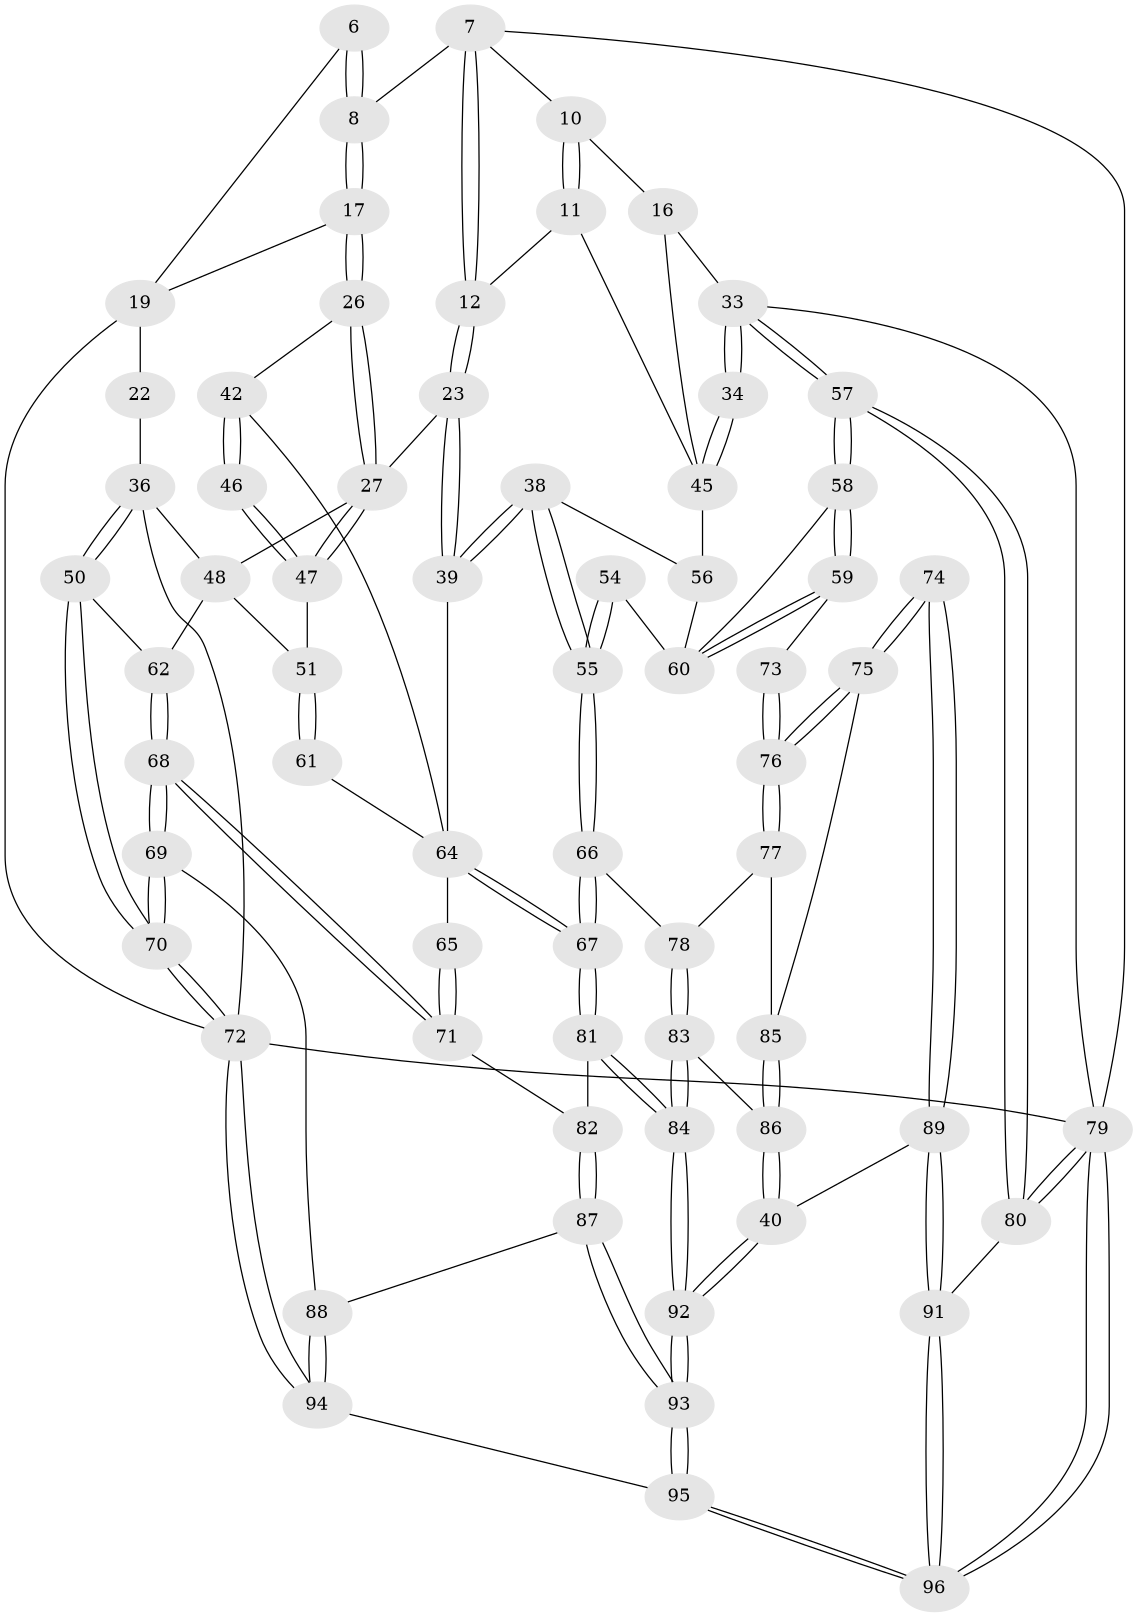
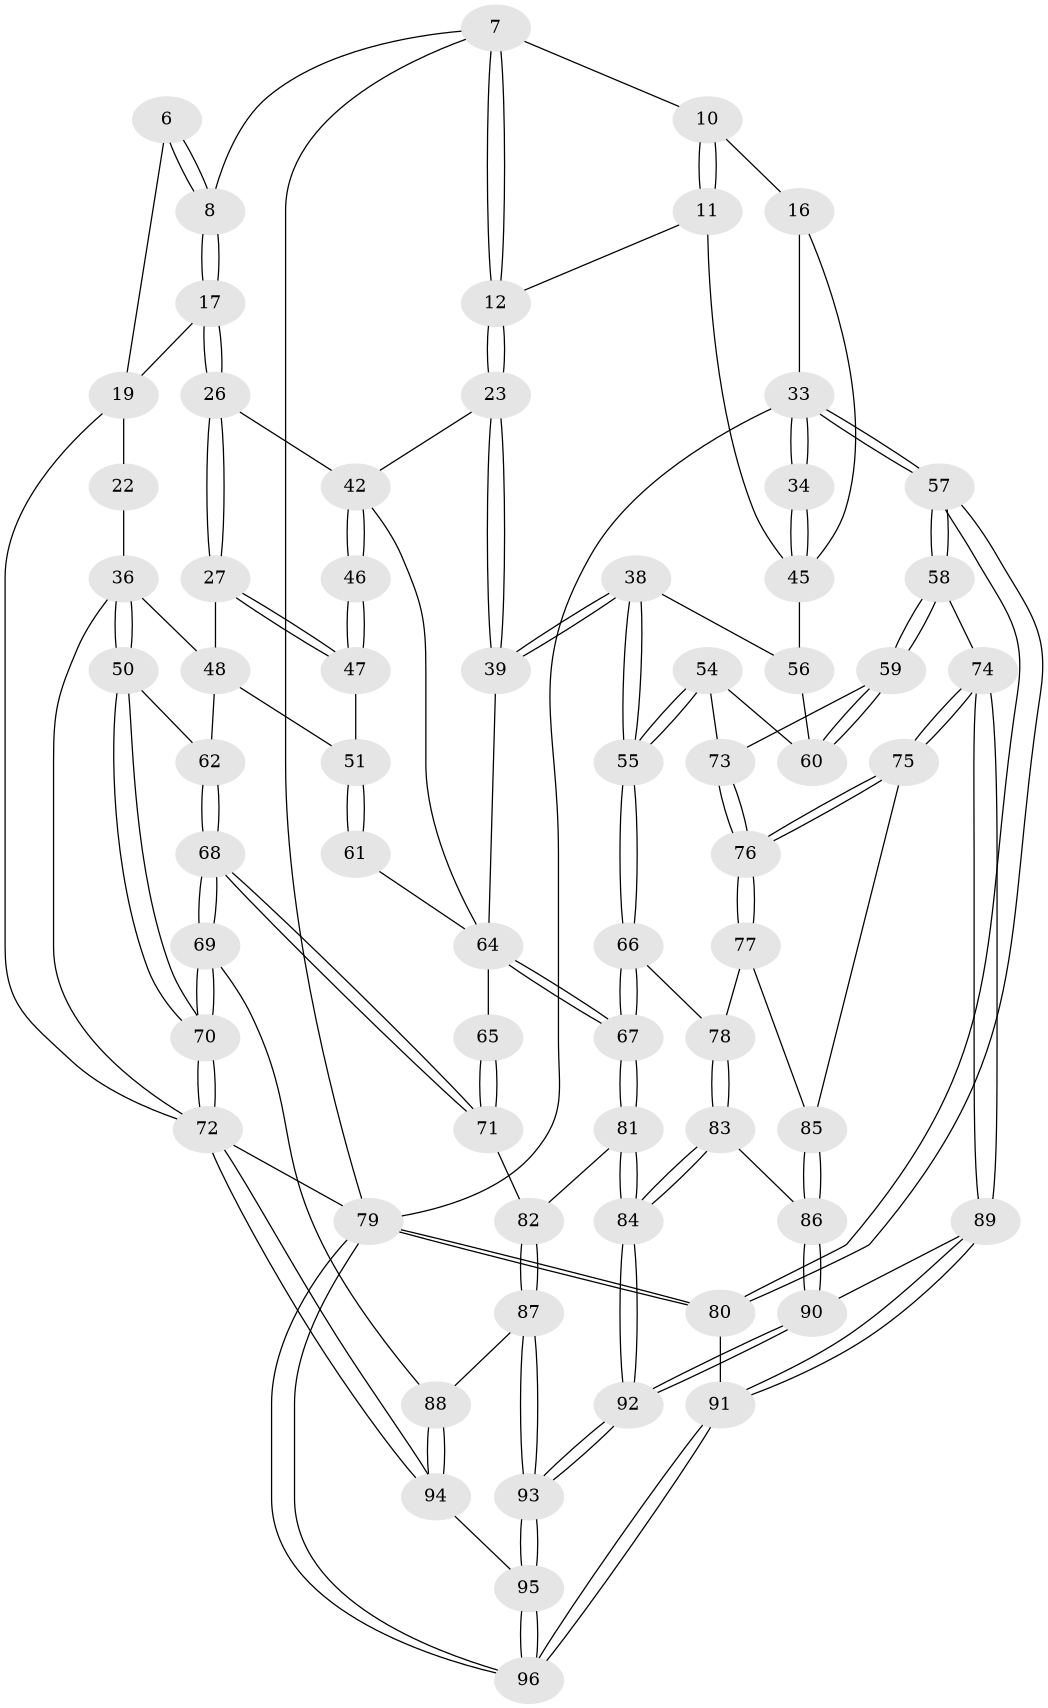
(413, 441) -> (426, 441)
(766, 582) -> (961, 624)
none -> (714, 716)
(771, 1221) -> (812, 1313)
